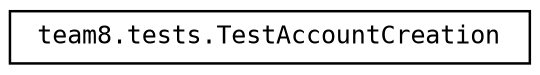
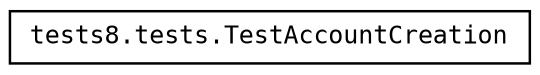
(270, 37) -> (270, 37)
